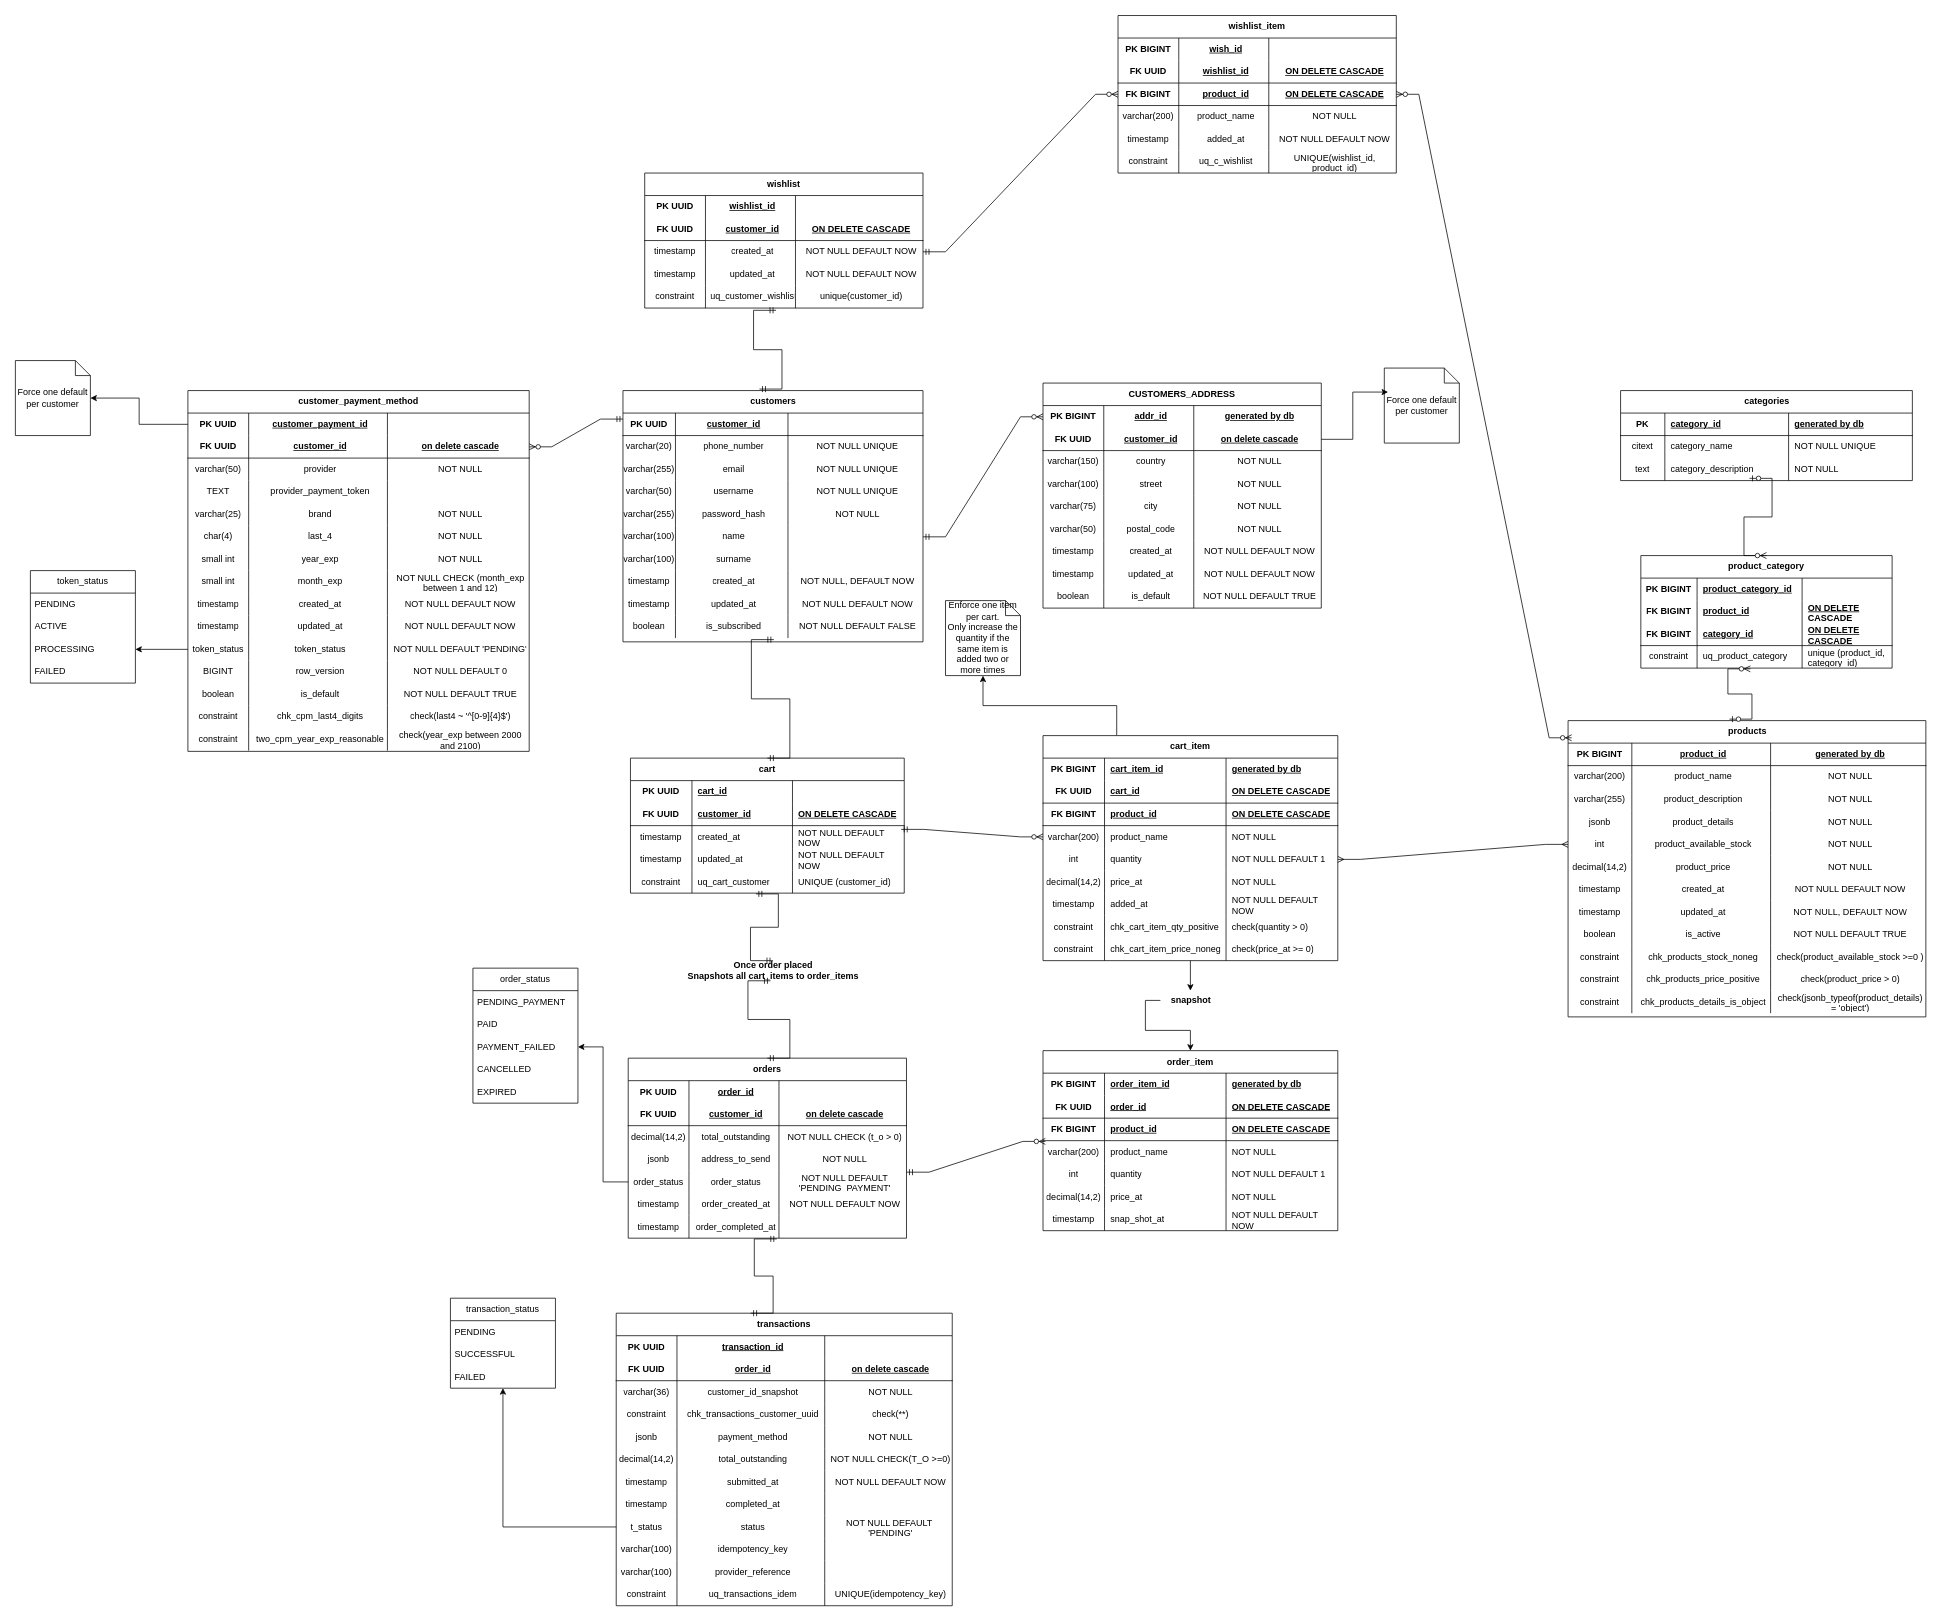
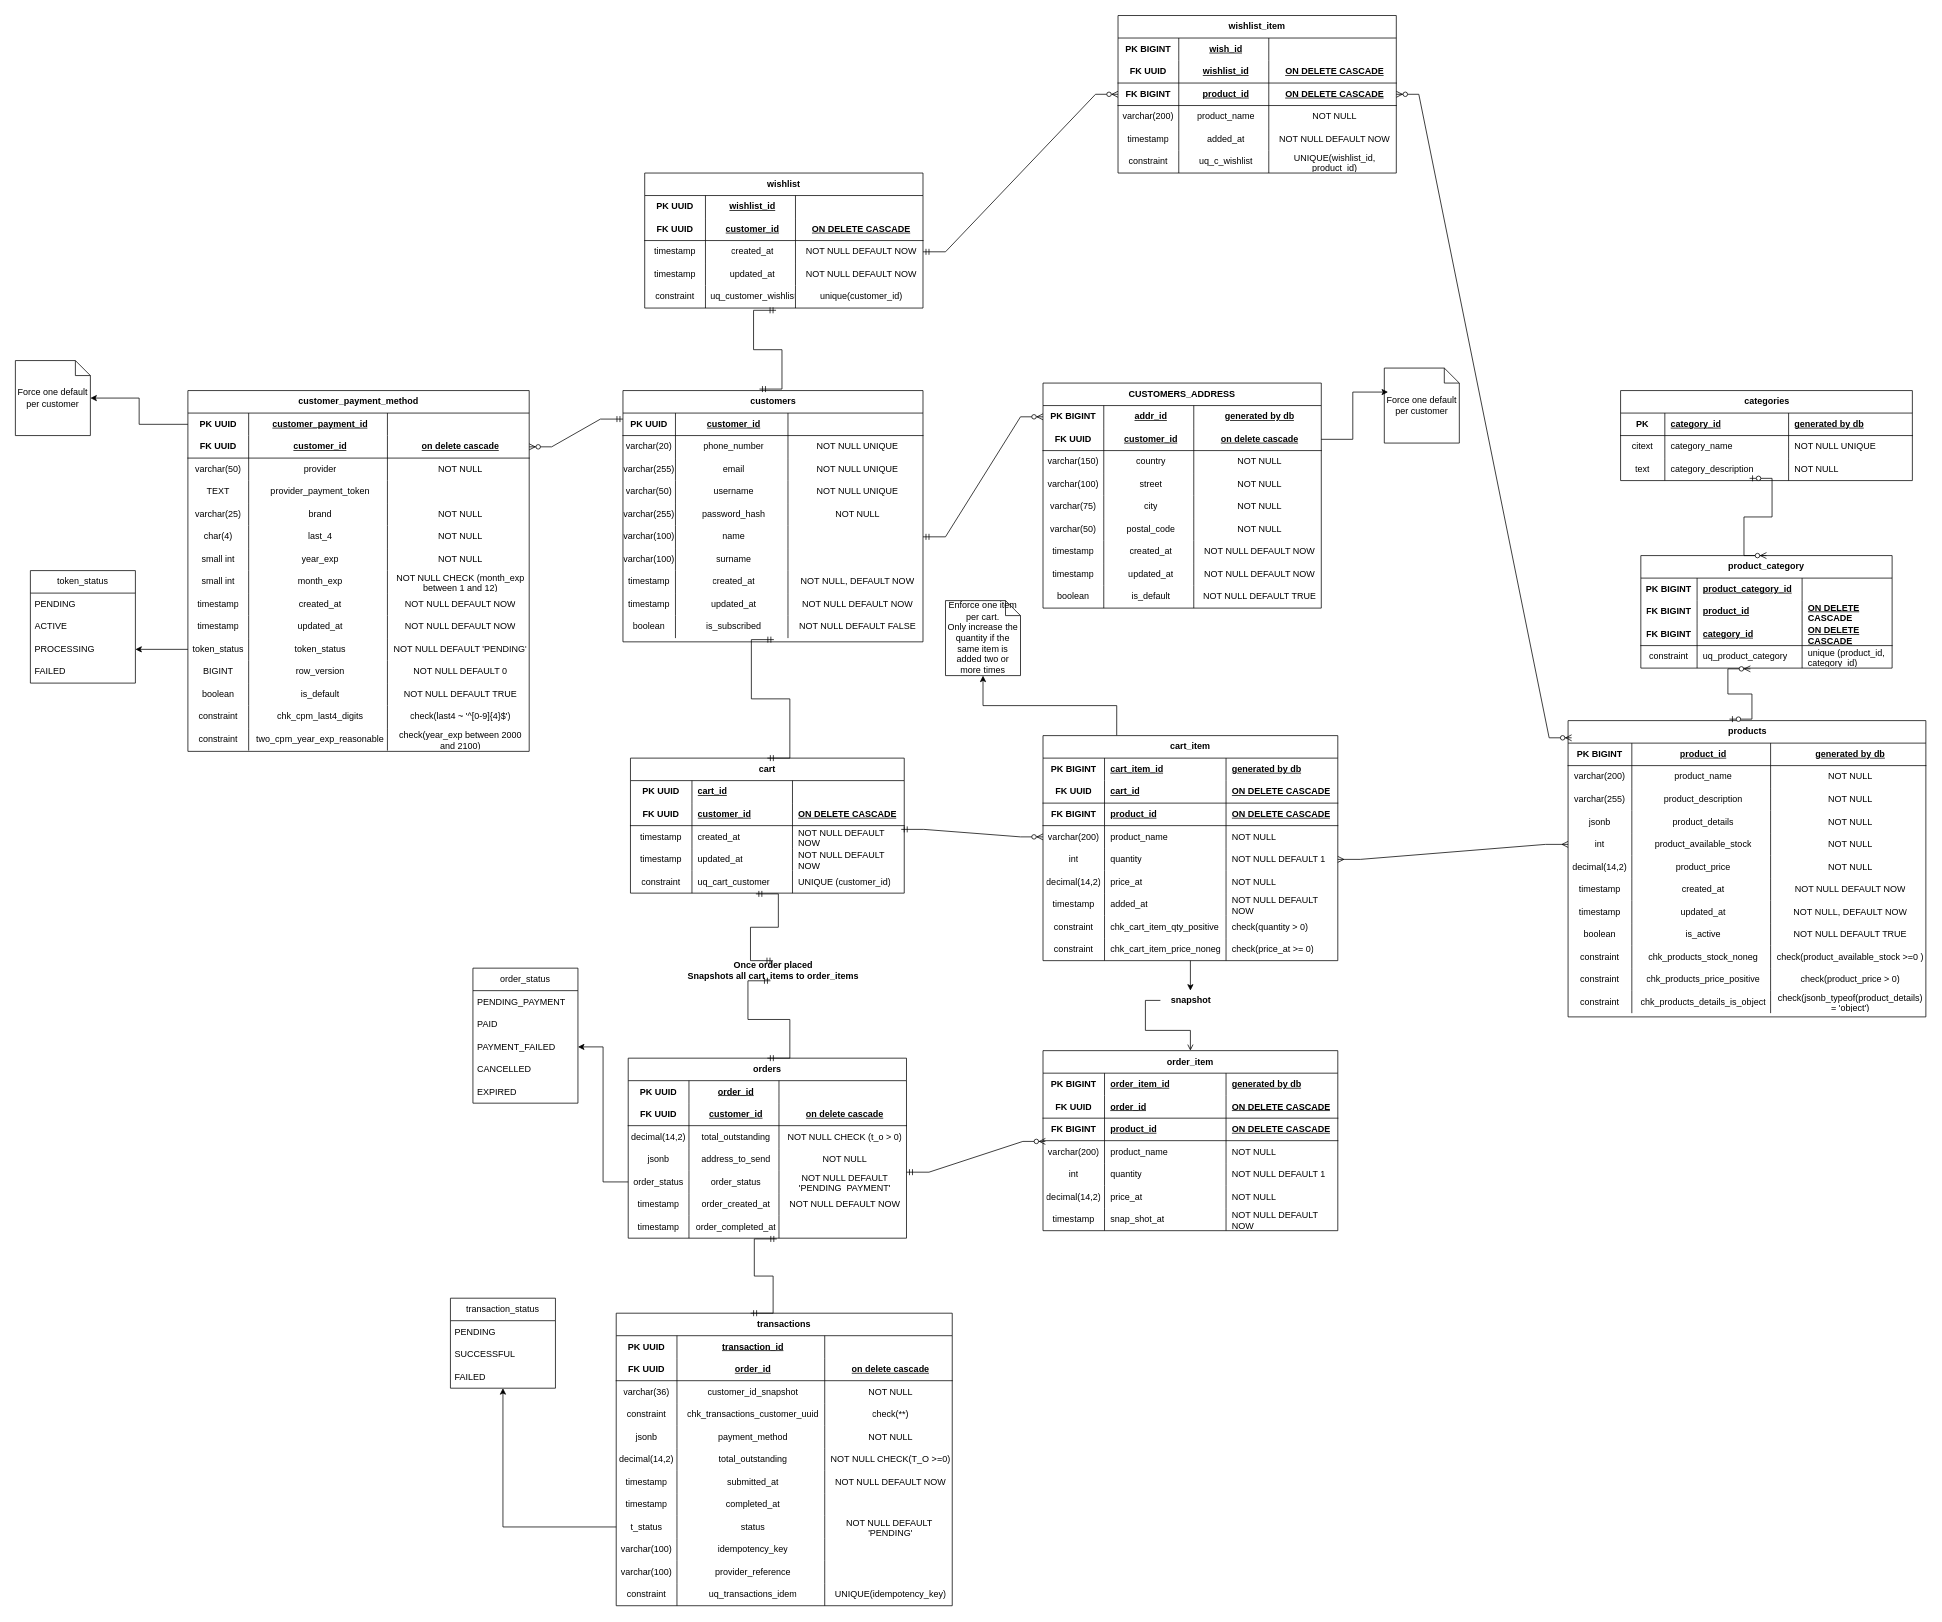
(1190, 1044) -> (1190, 1045)
